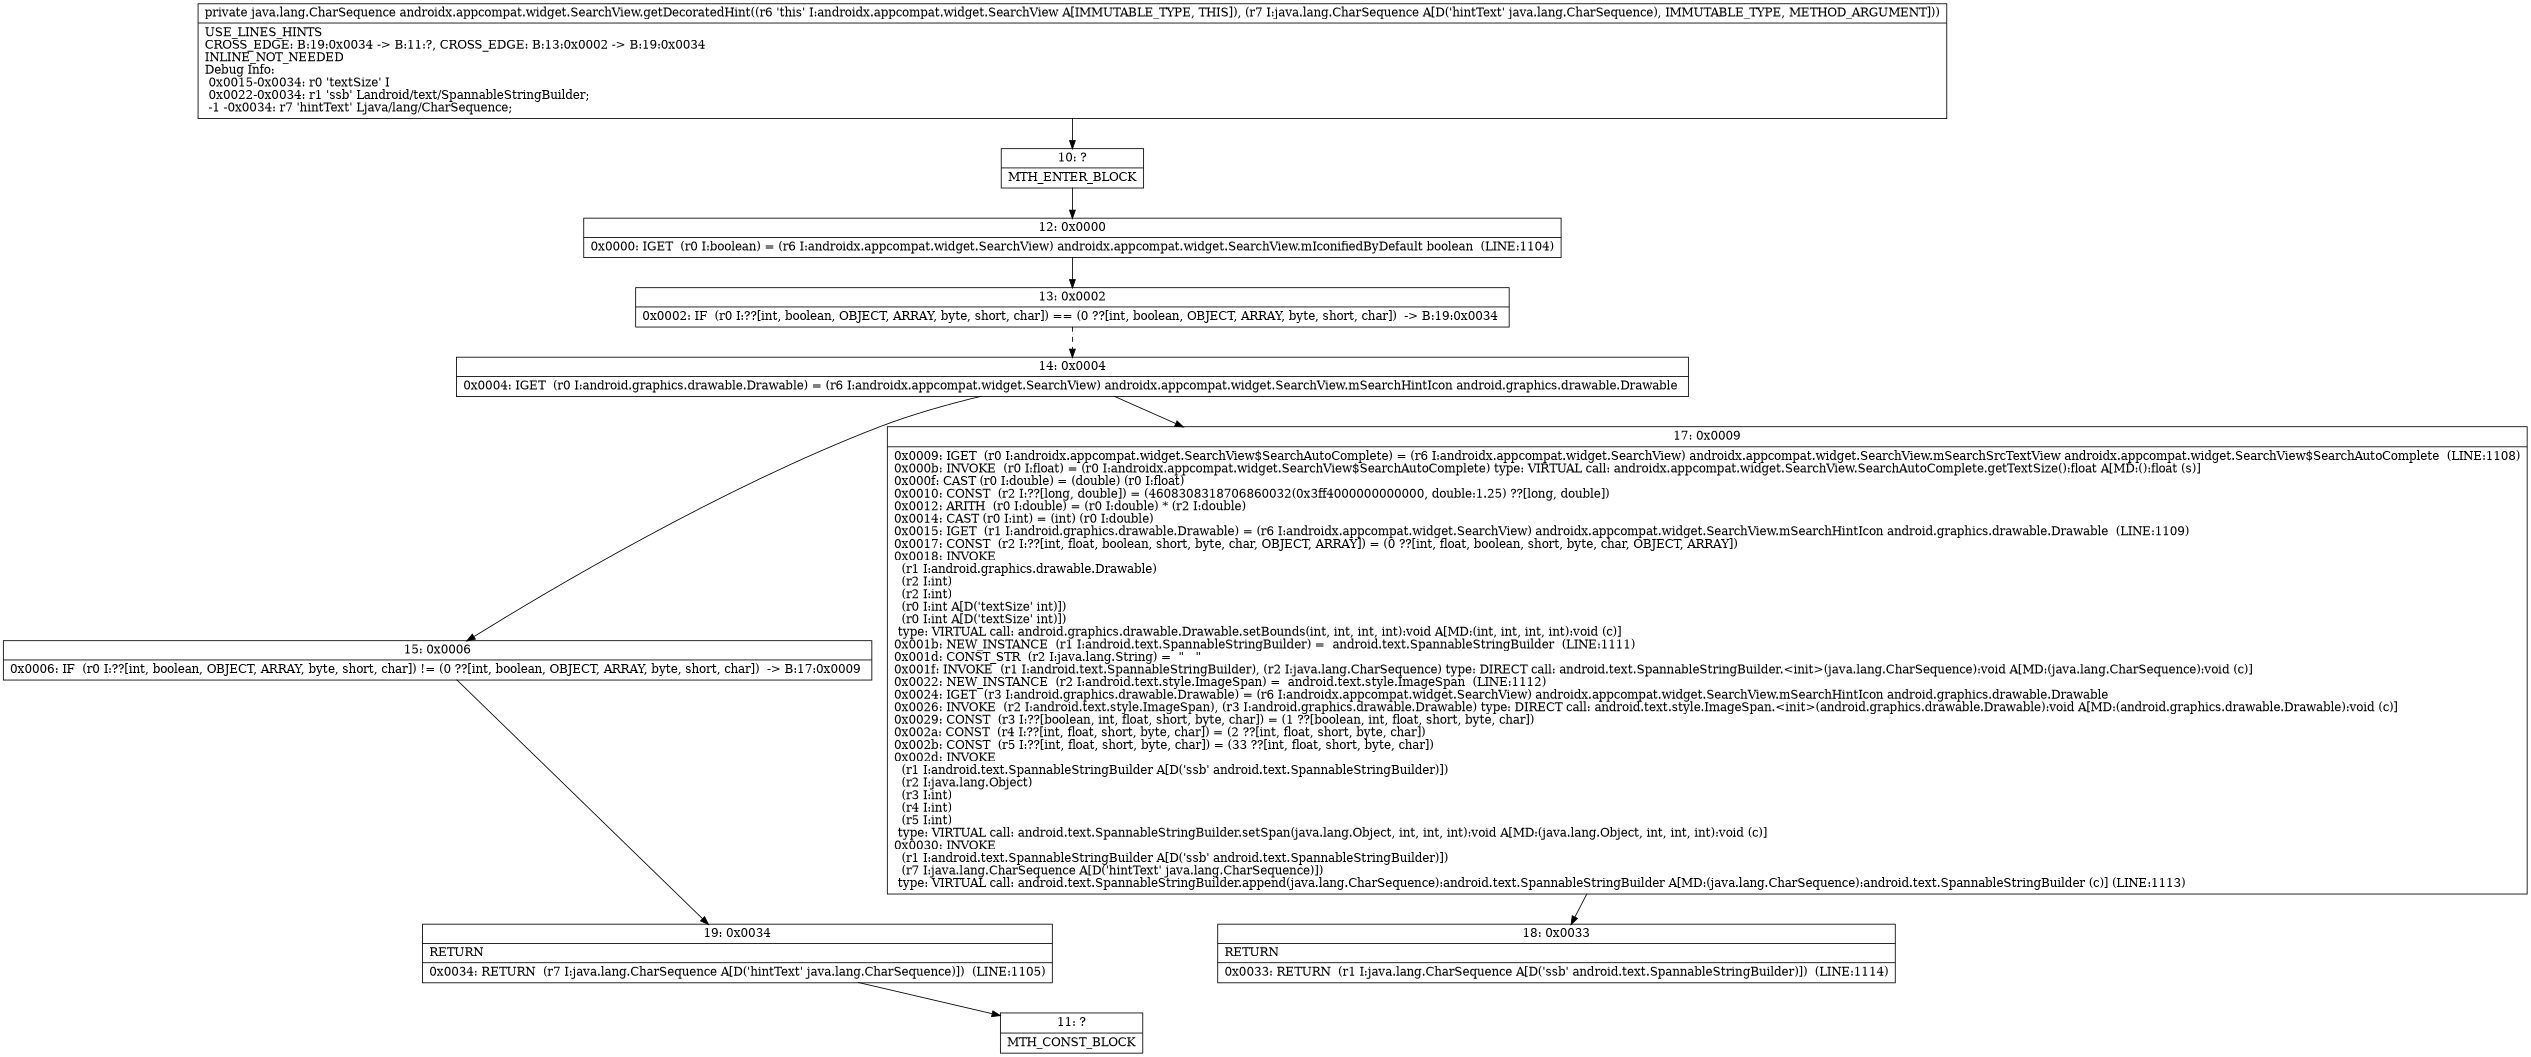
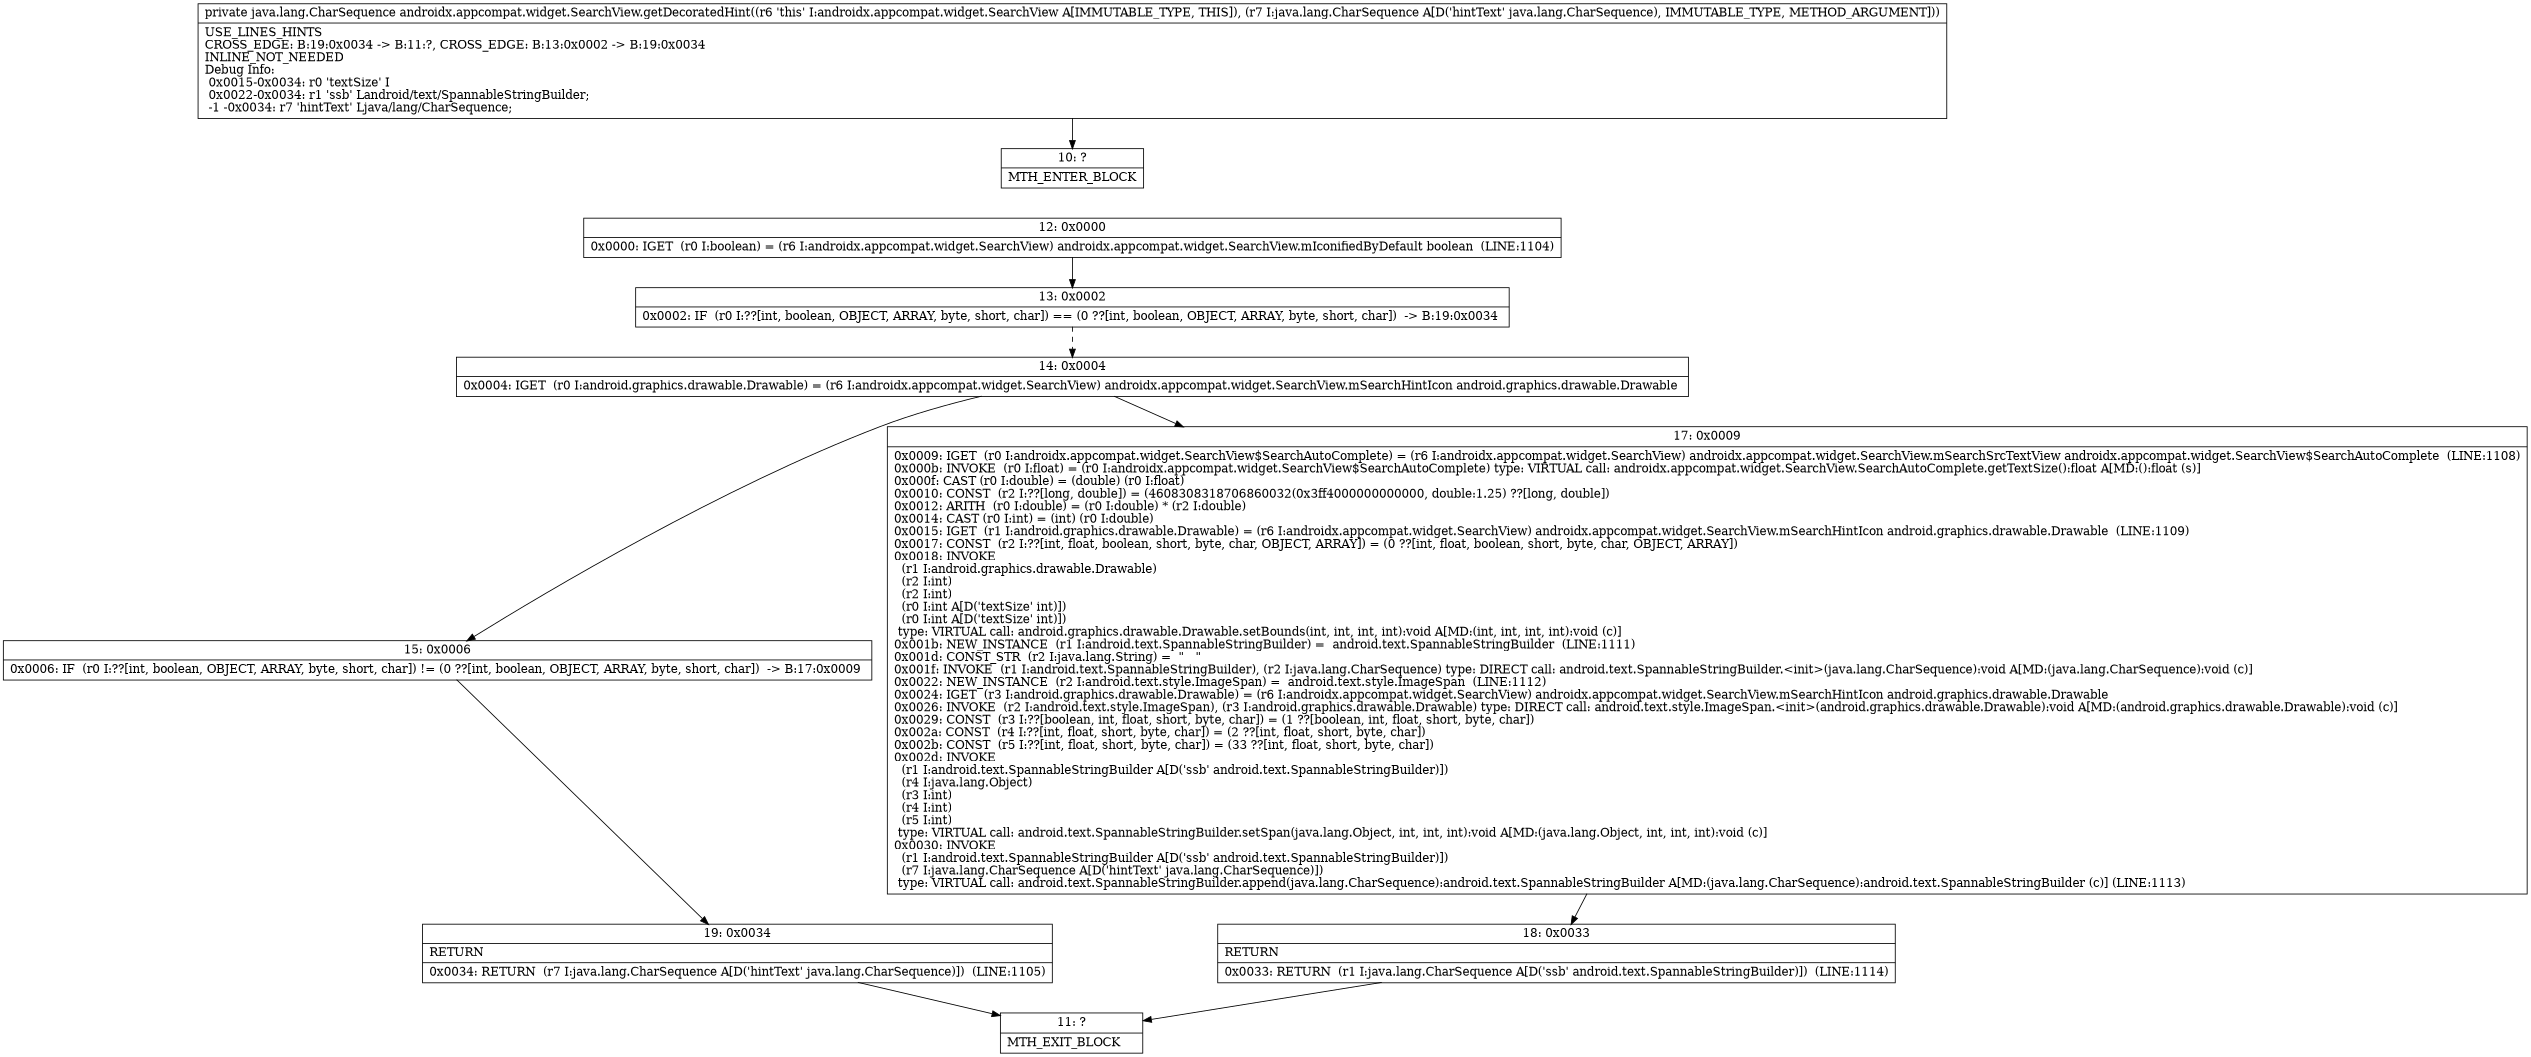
(1072, 199) -> none
(964, 783) -> (964, 783)
none -> (1267, 1001)
(1072, 1043) -> (1064, 1043)
